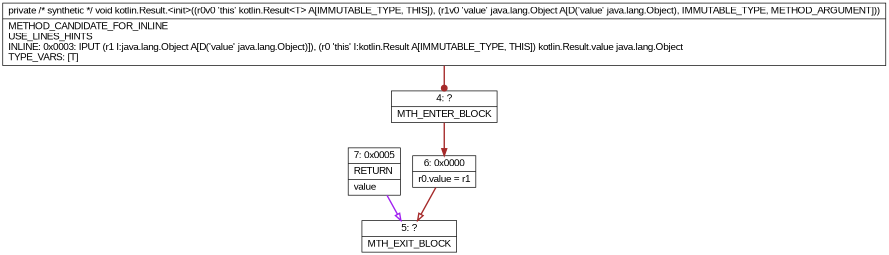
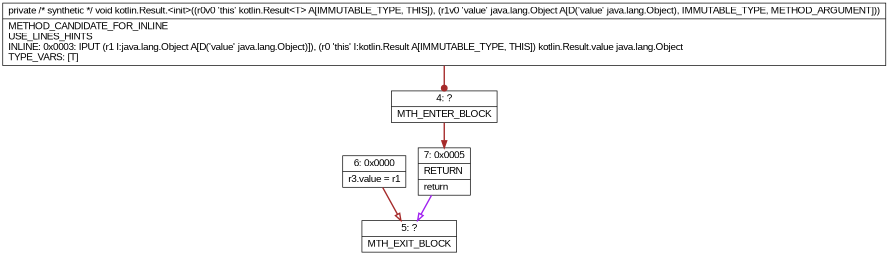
(444, 136) -> (444, 132)
(444, 179) -> (374, 179)
(365, 187) -> (436, 187)
